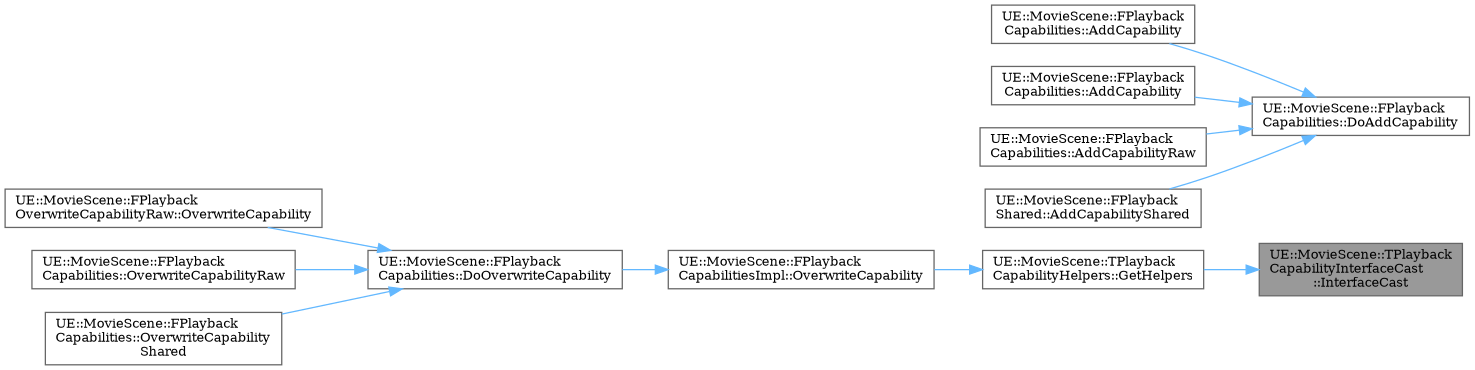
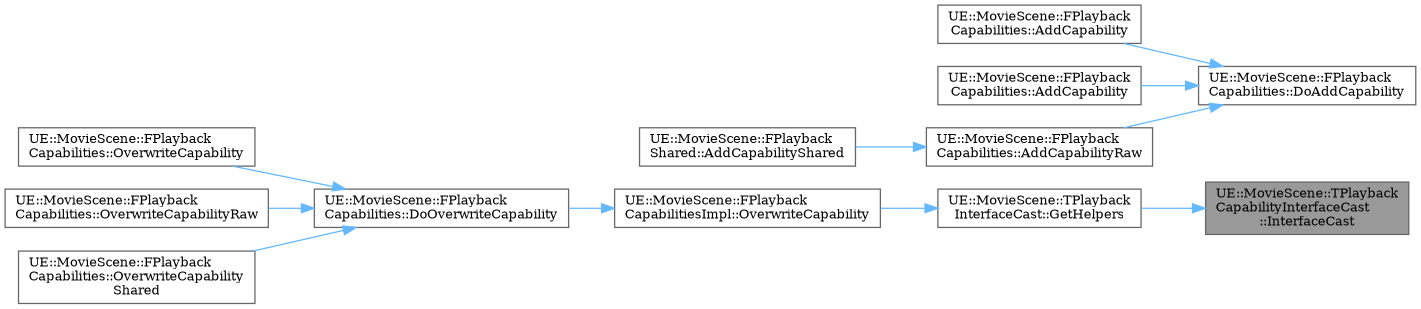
(1237, 167) -> (884, 147)
(164, 208) -> (137, 147)
(1093, 270) -> (1039, 208)
